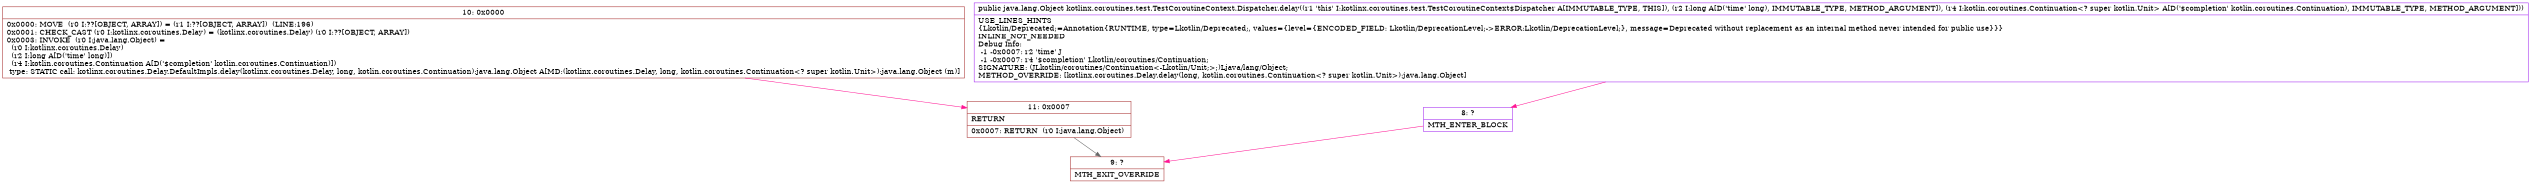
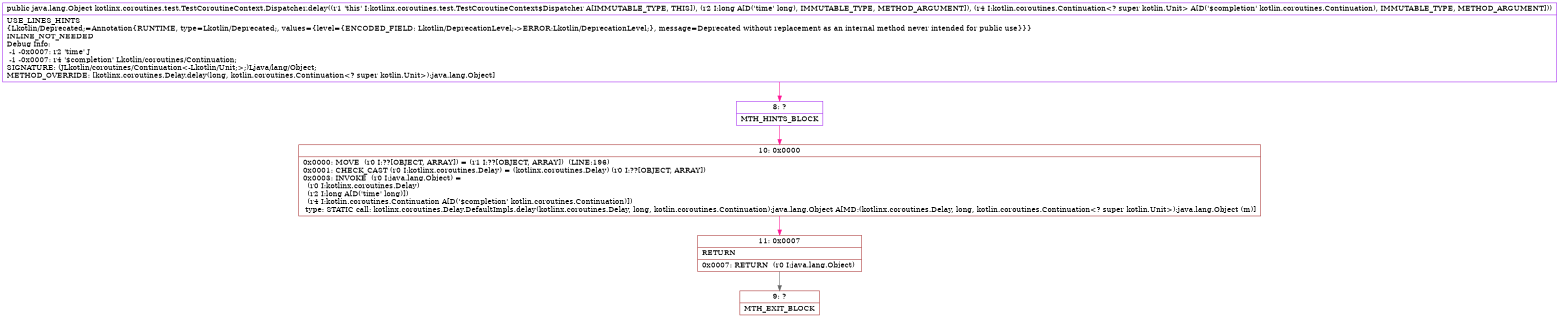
(1468, 125) -> (780, 119)
(1296, 144) -> (780, 132)
(1117, 175) -> (780, 309)
